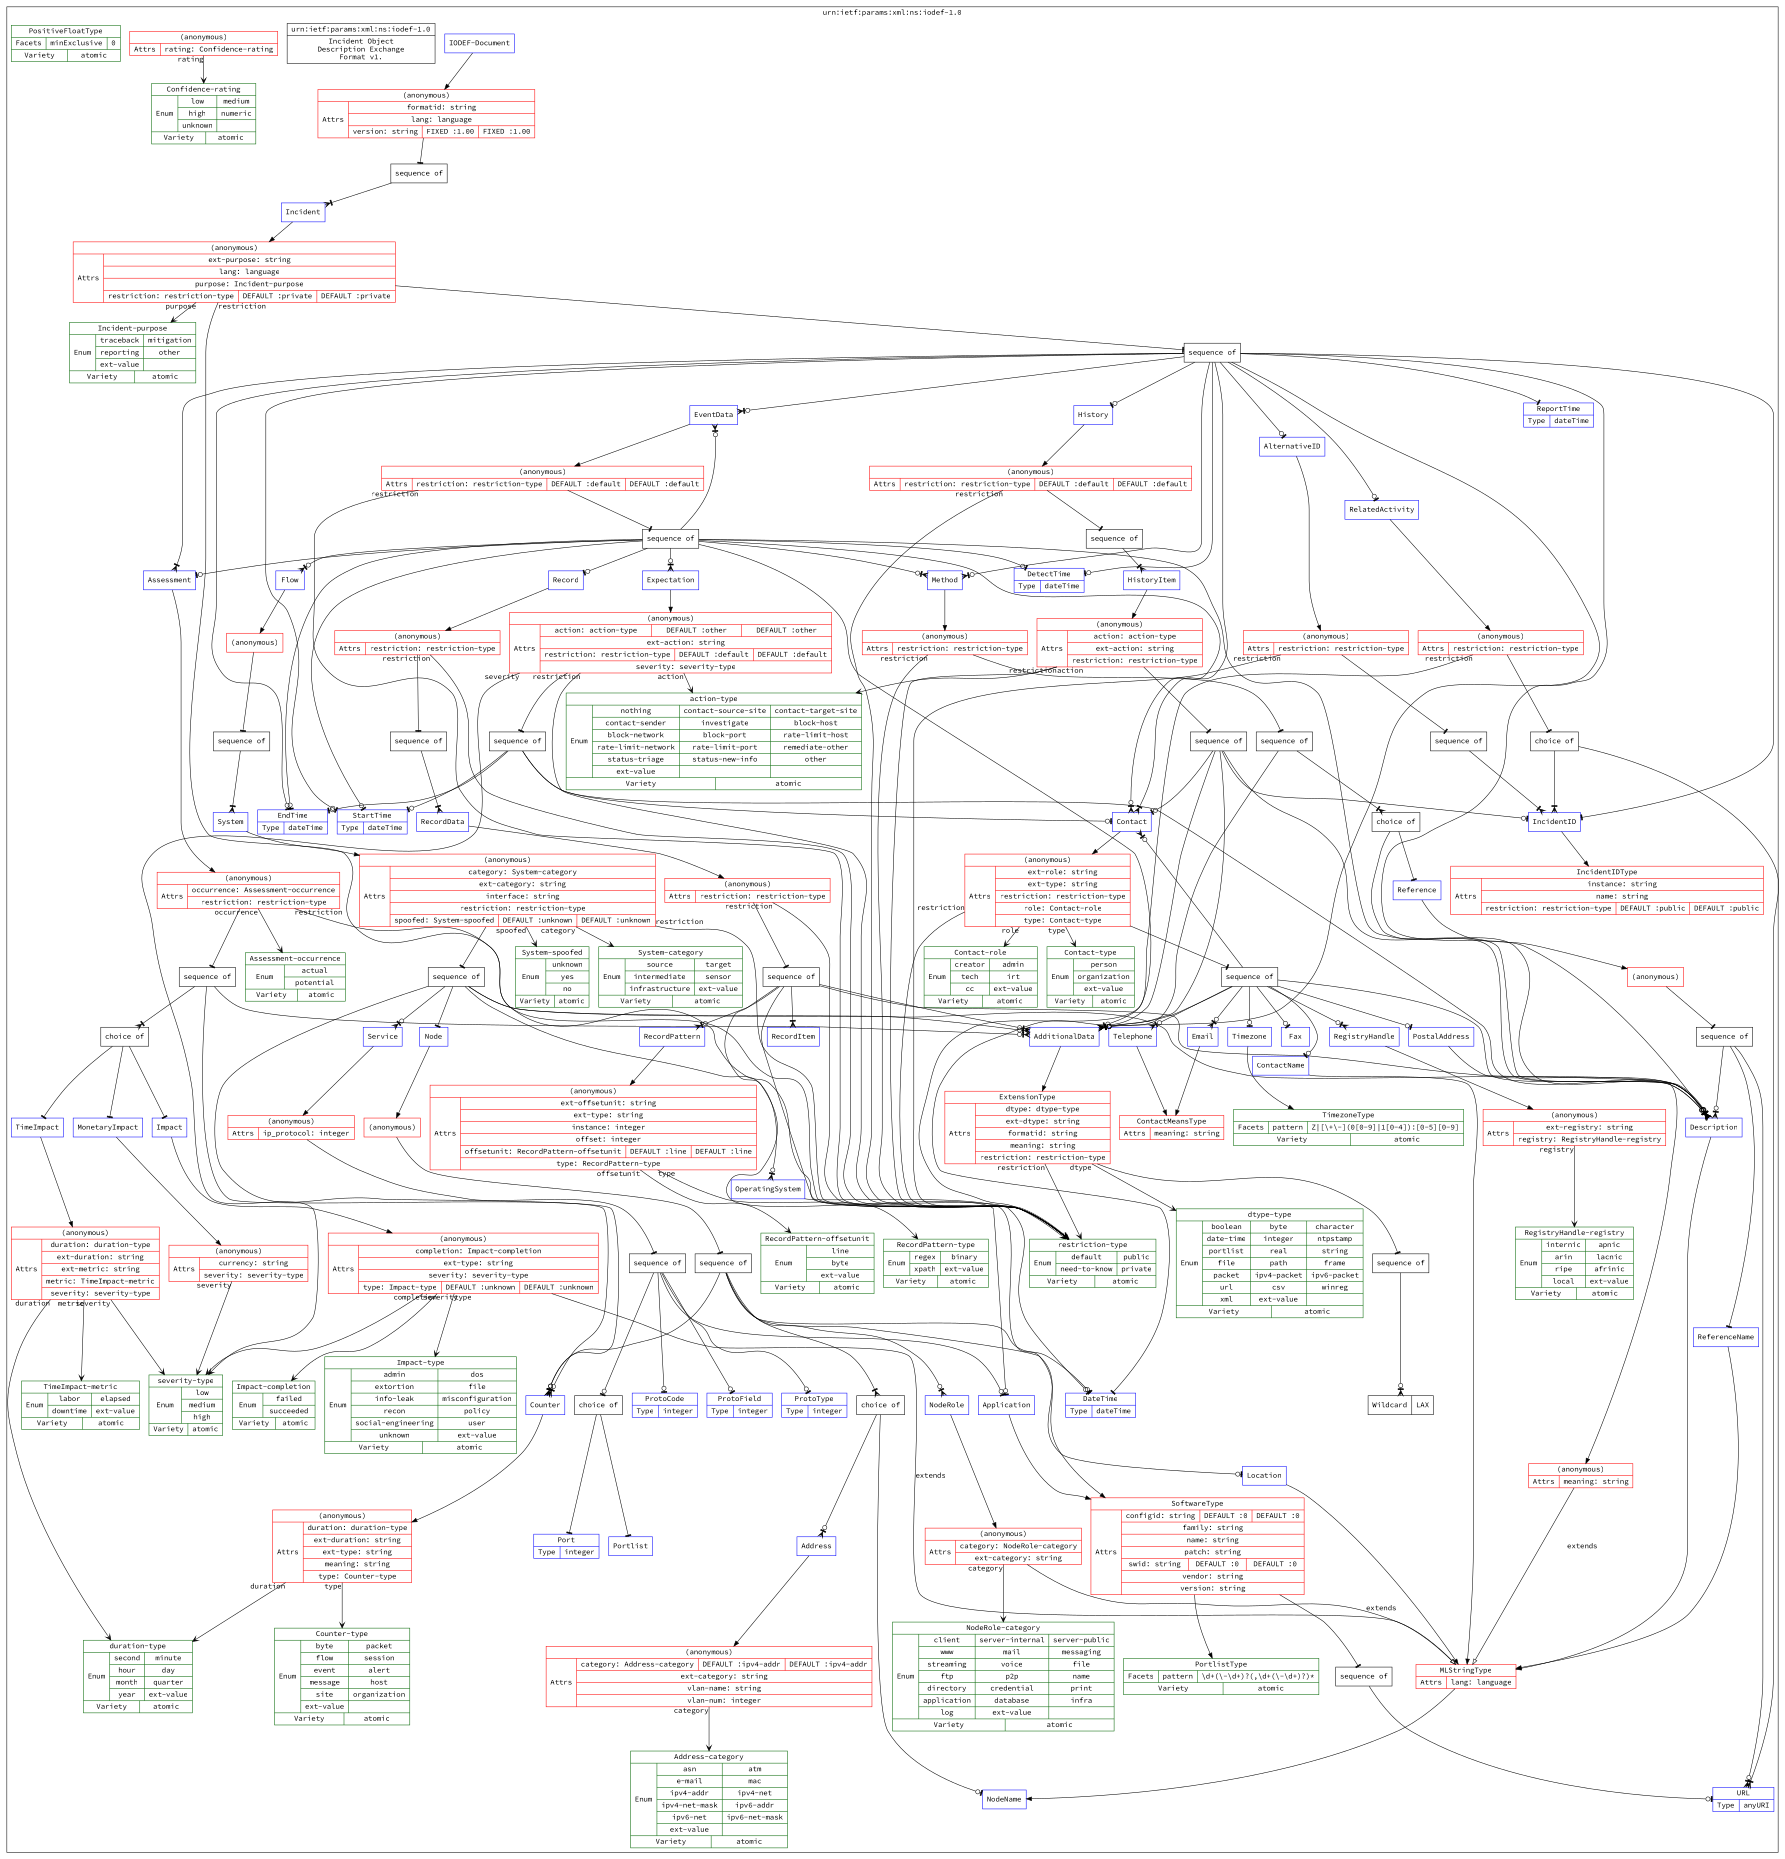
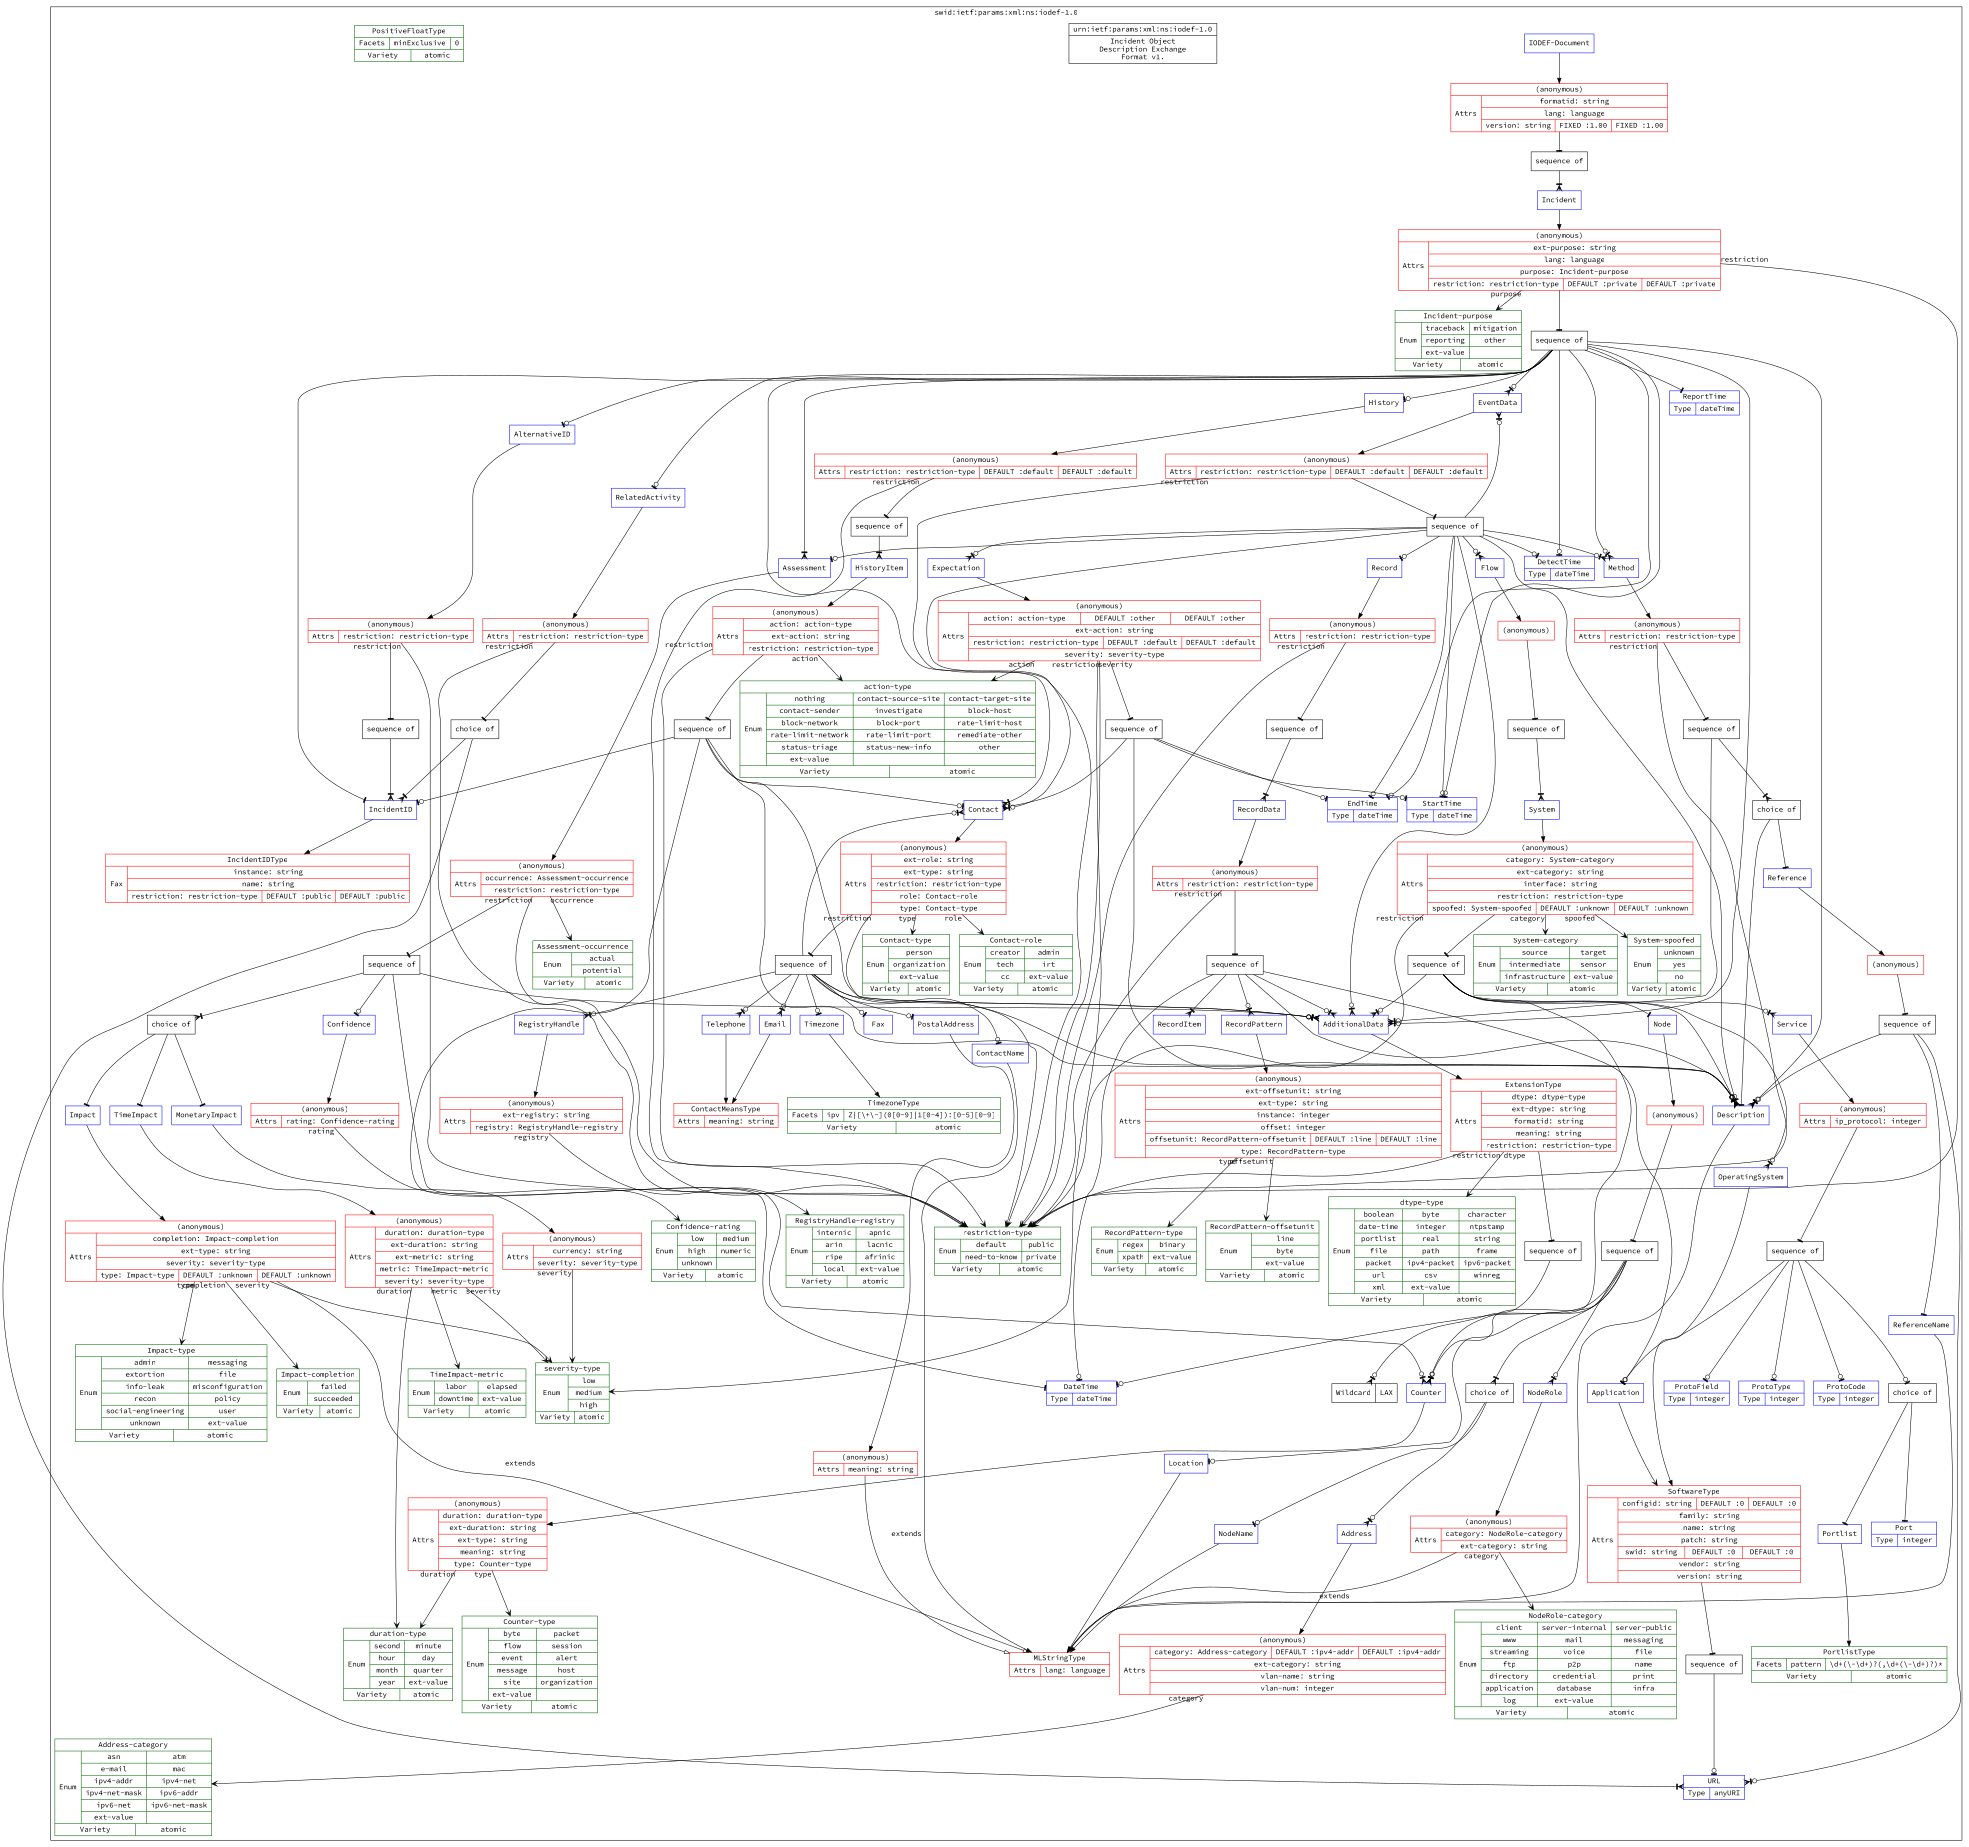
(892, 13) -> (1006, 13)
(1466, 896) -> (116, 884)
none -> (349, 1025)
(1288, 1127) -> (833, 1115)
(477, 1375) -> (228, 1363)
(1035, 1469) -> (1635, 1443)
(1199, 1625) -> (1847, 1592)
(1253, 1775) -> (1142, 1590)
